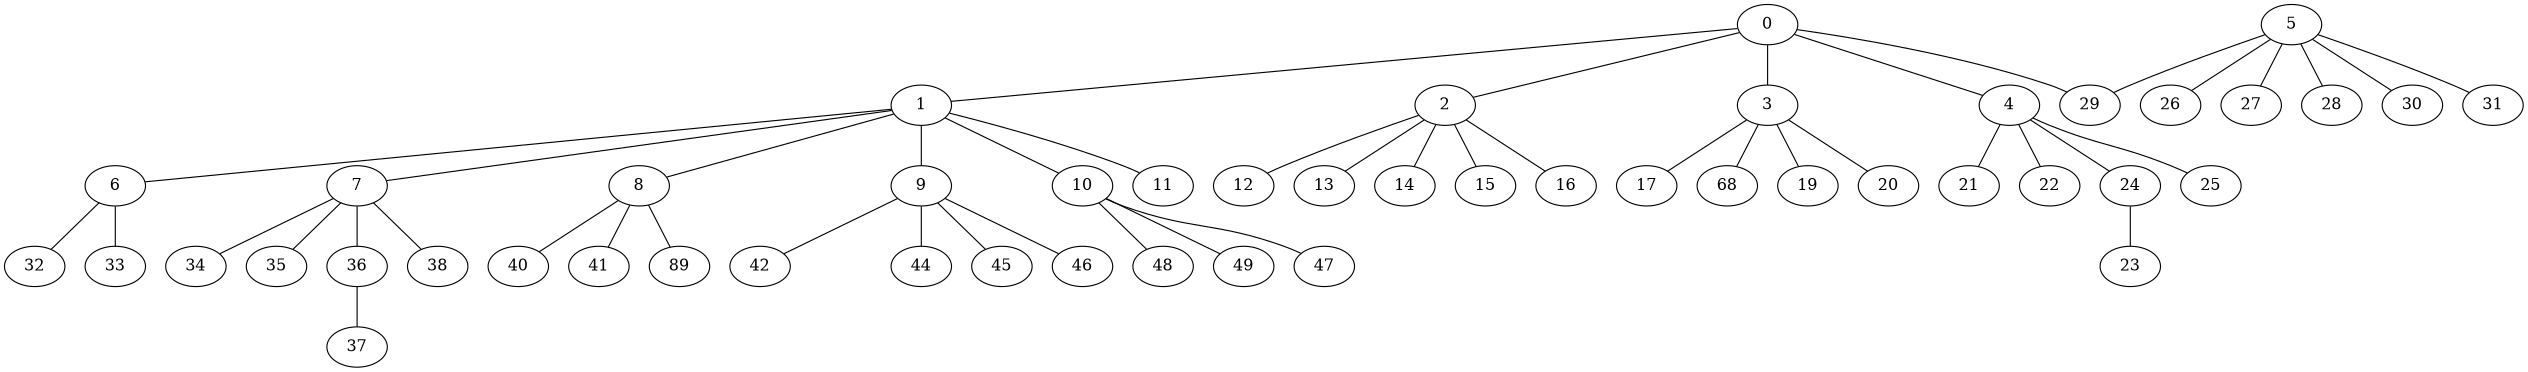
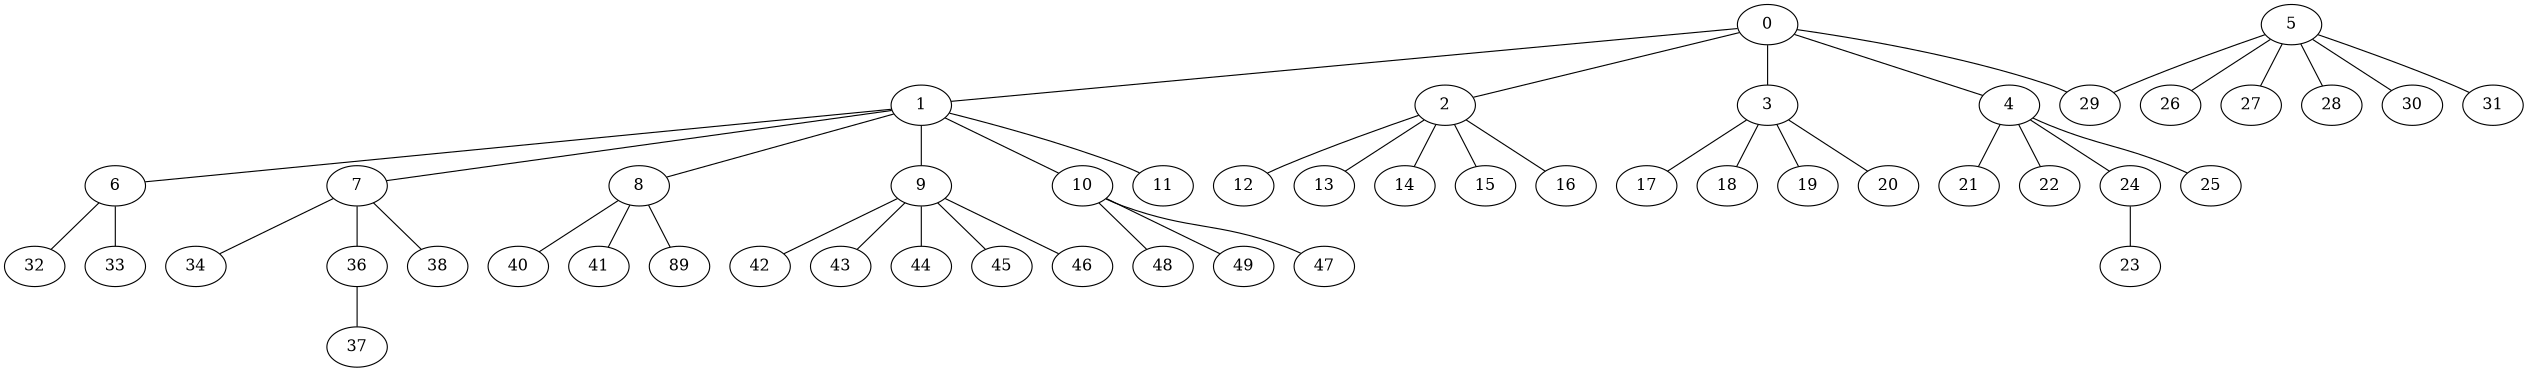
(1727, 186) -> (1727, 186)
(277, 266) -> none
none -> (841, 266)
